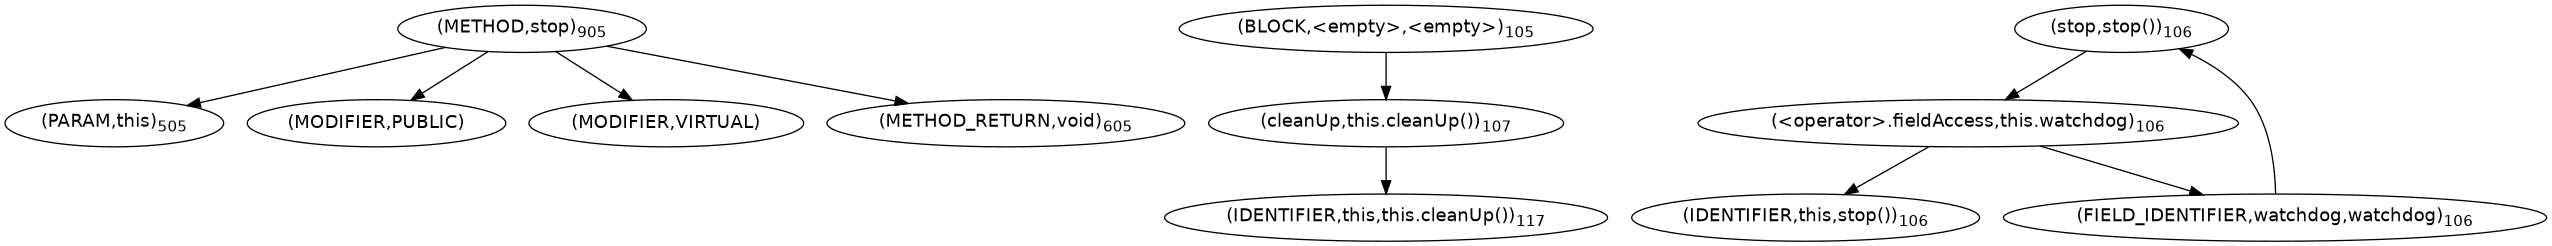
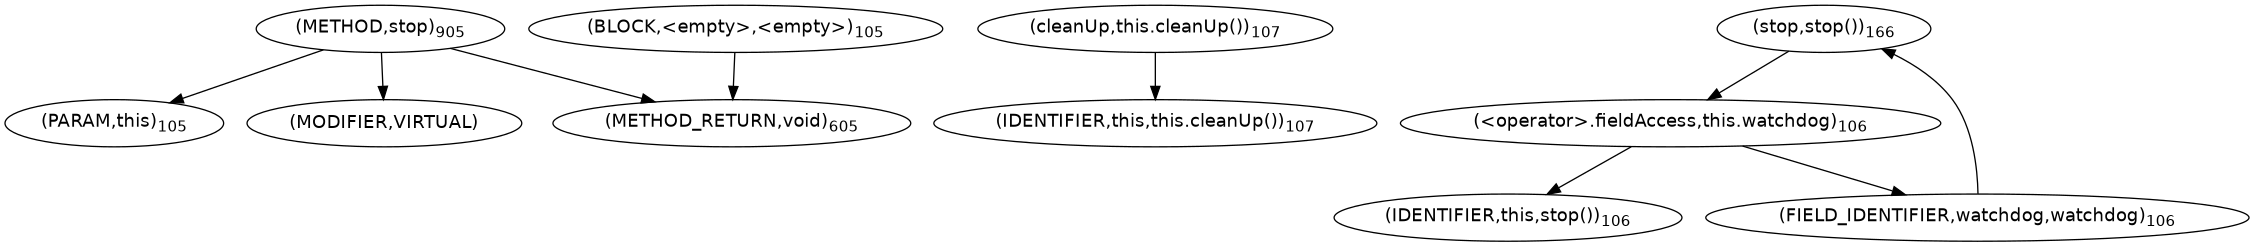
(2178, 27) -> (1880, 27)
(1386, 70) -> (734, 70)
(173, 121) -> (173, 121)
(377, 123) -> none
(1531, 216) -> (1300, 121)
